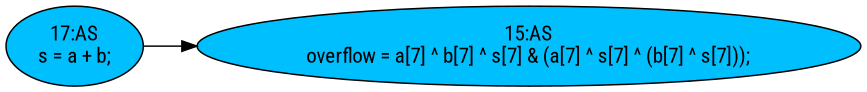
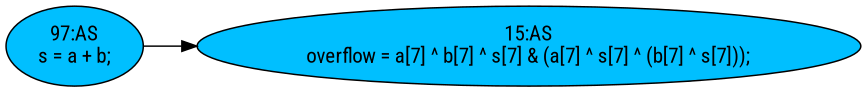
(75, 46) -> (75, 46)
